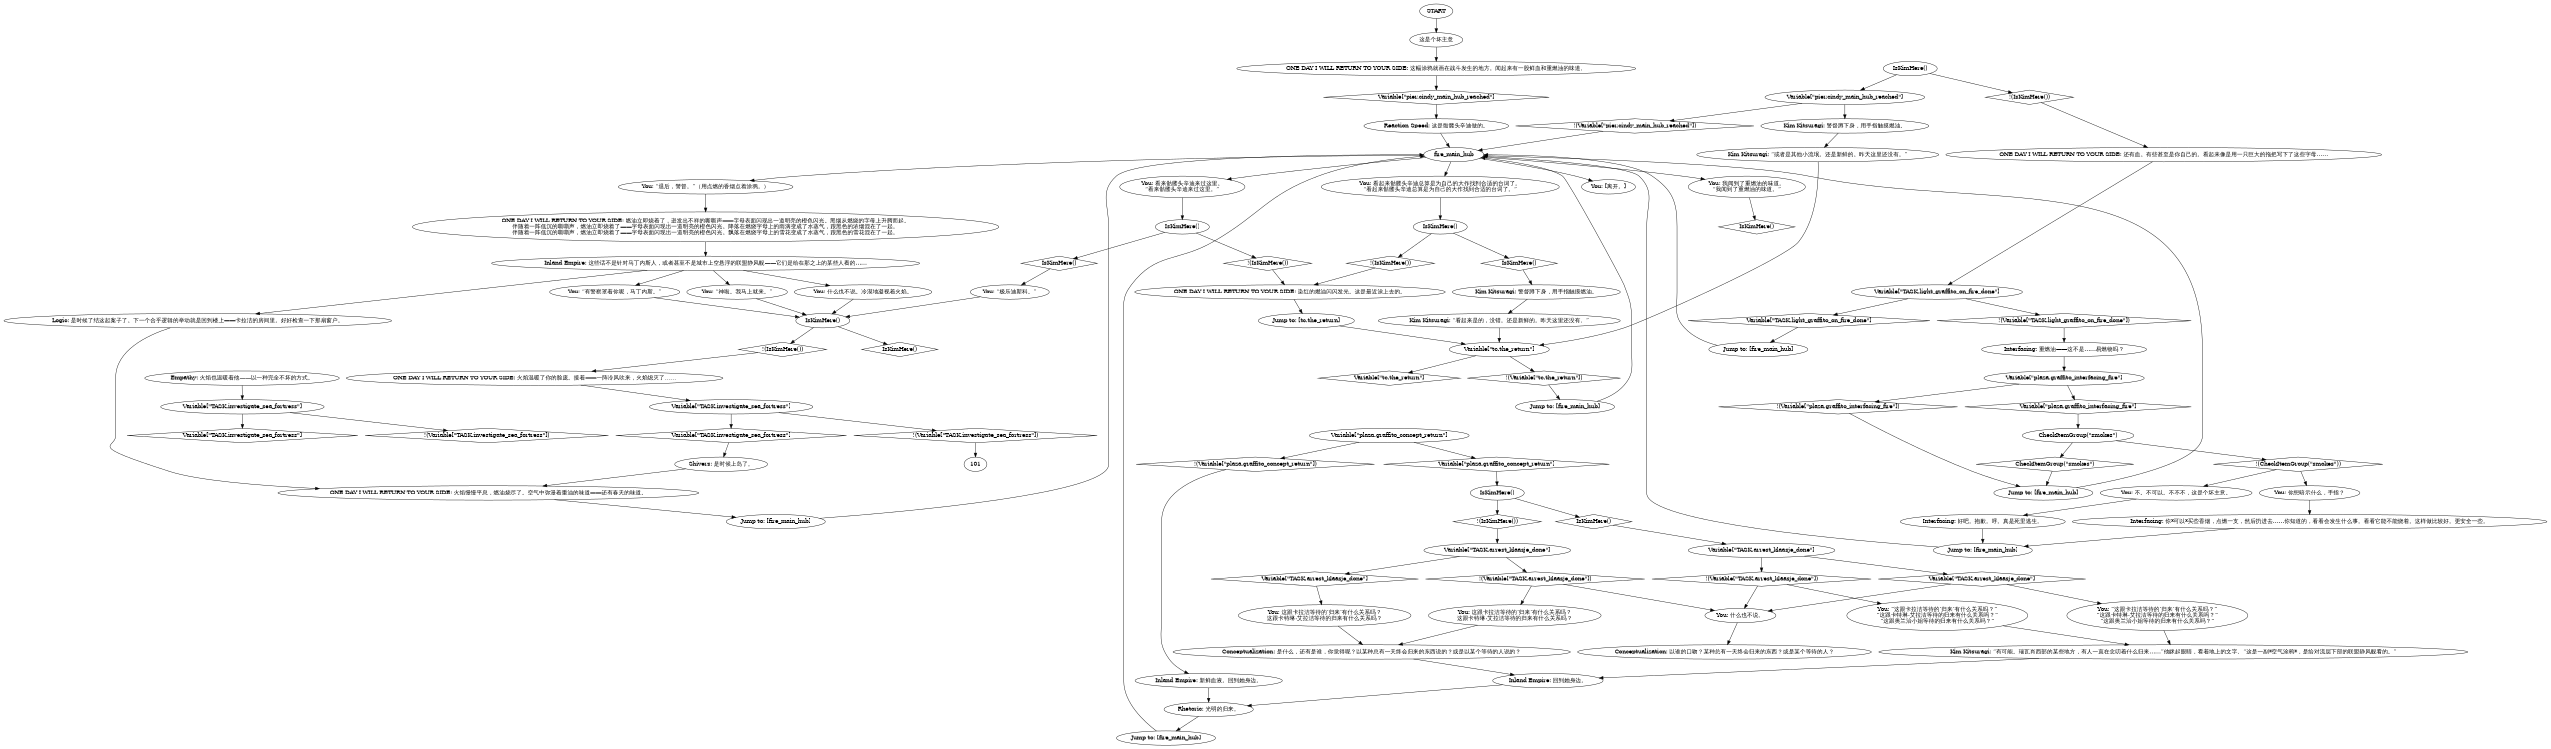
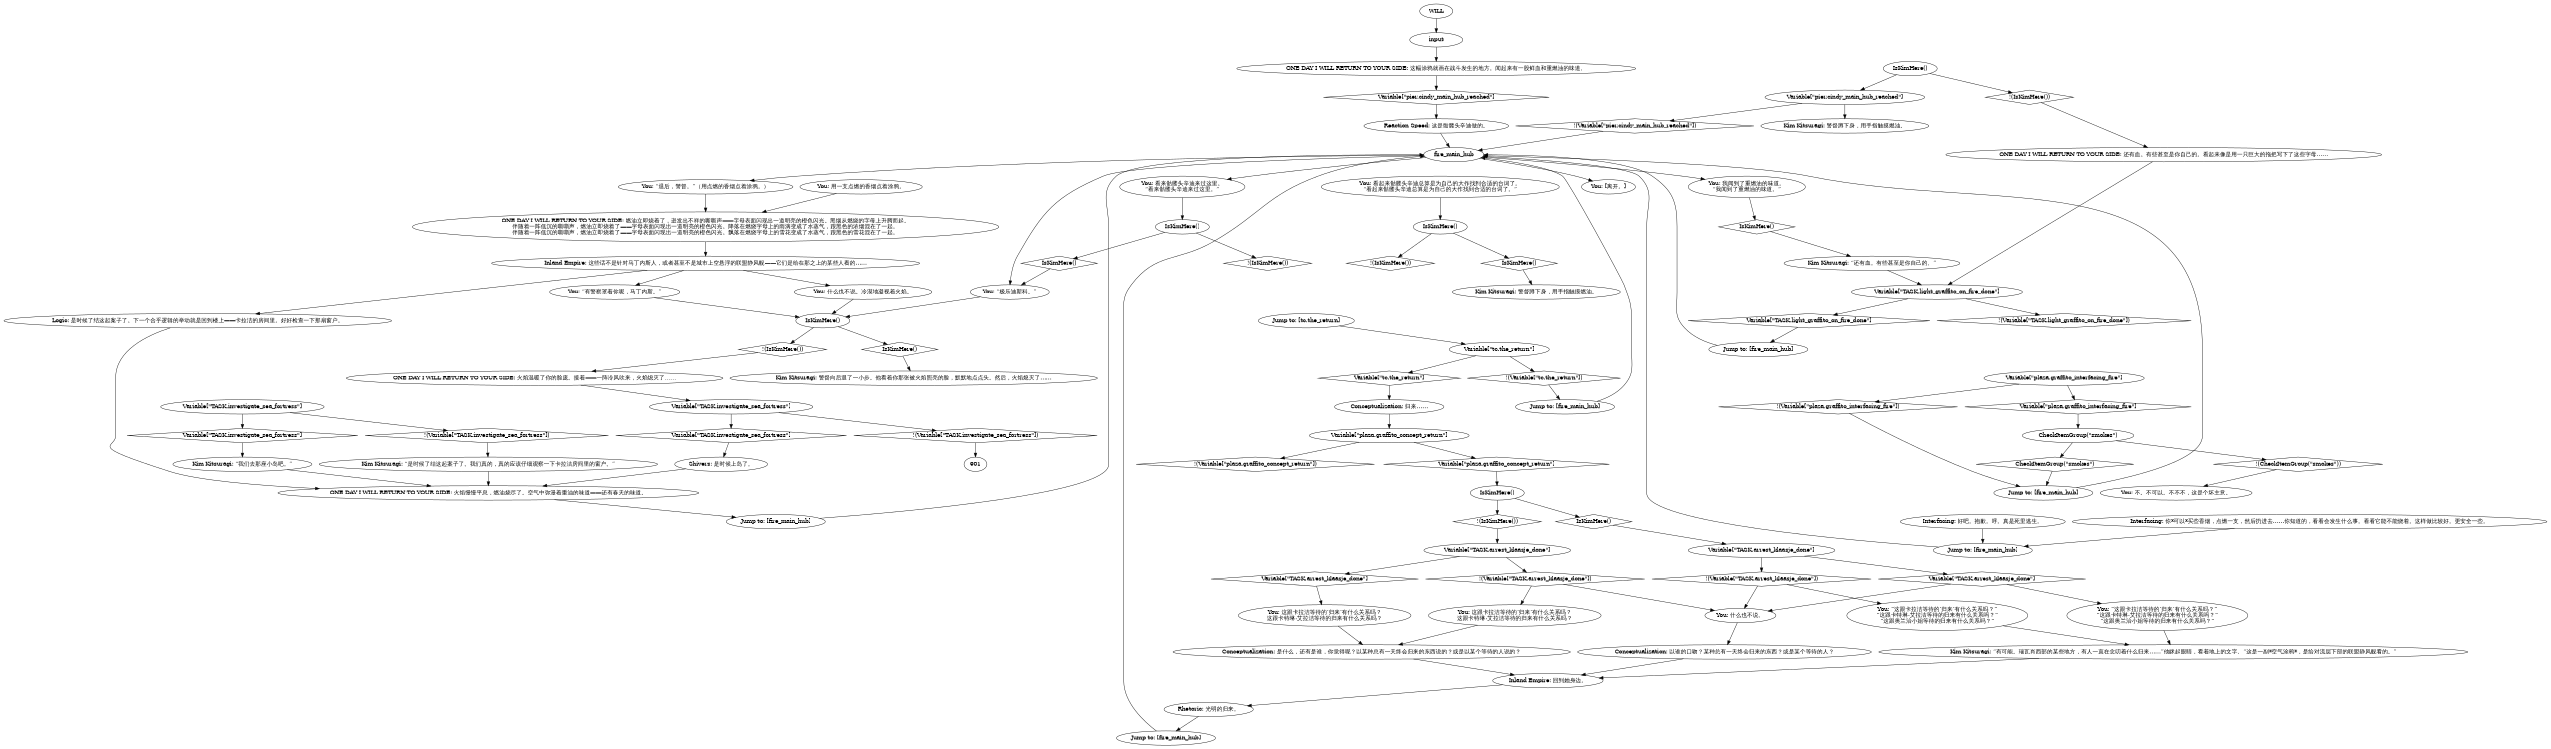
(1436, 11) -> (1436, 11)
(1436, 40) -> (1436, 40)
(1818, 155) -> none
(1449, 167) -> (1190, 165)
none -> (861, 187)
none -> (1872, 263)
(737, 292) -> none
(1290, 292) -> none
(1499, 321) -> none
(2064, 349) -> none
(242, 378) -> none
none -> (914, 378)
none -> (1389, 407)
none -> (242, 464)
none -> (488, 464)
(975, 464) -> (975, 464)
(2310, 493) -> none
(2082, 507) -> none
none -> (1634, 667)
(1209, 681) -> none
